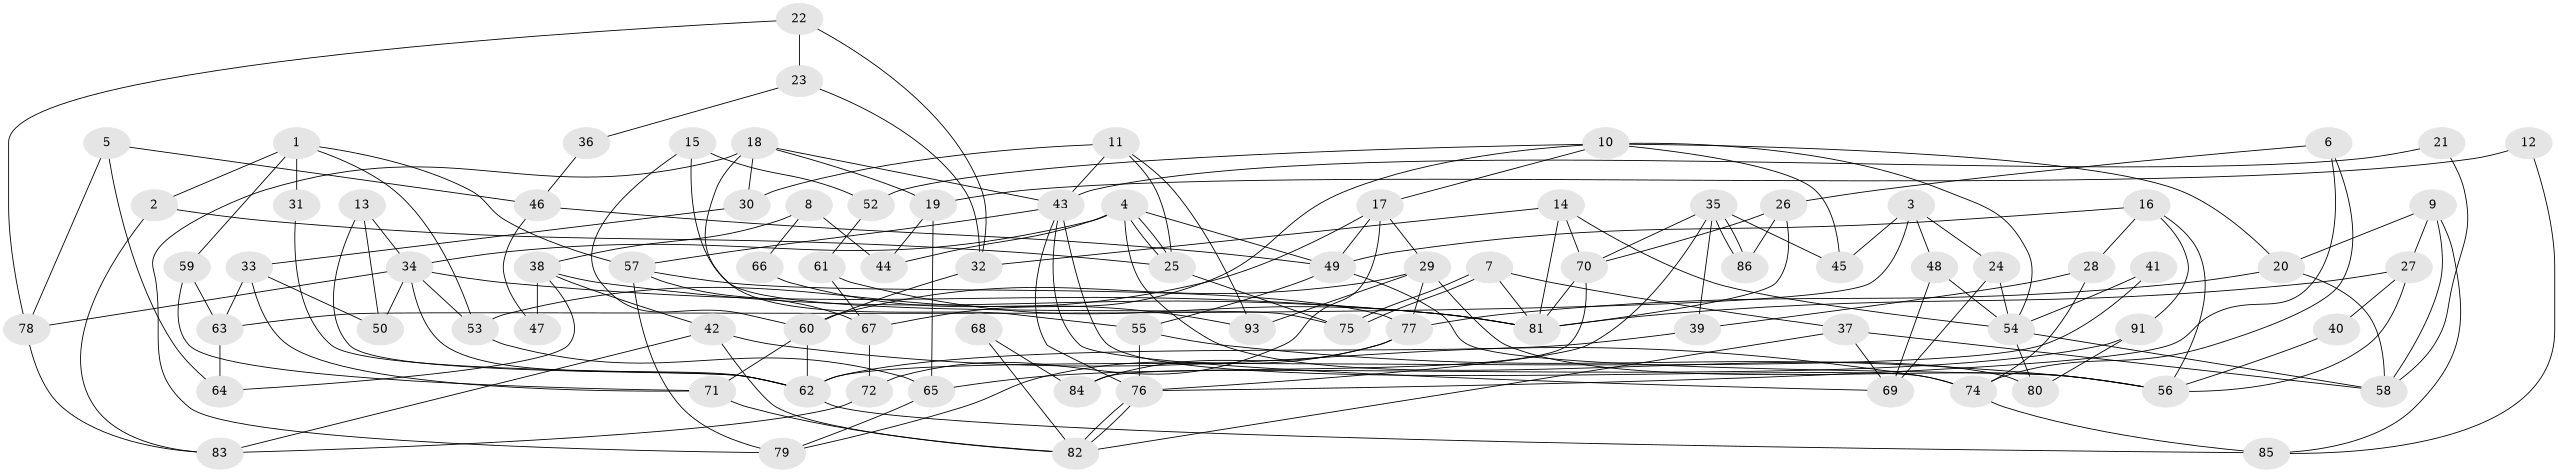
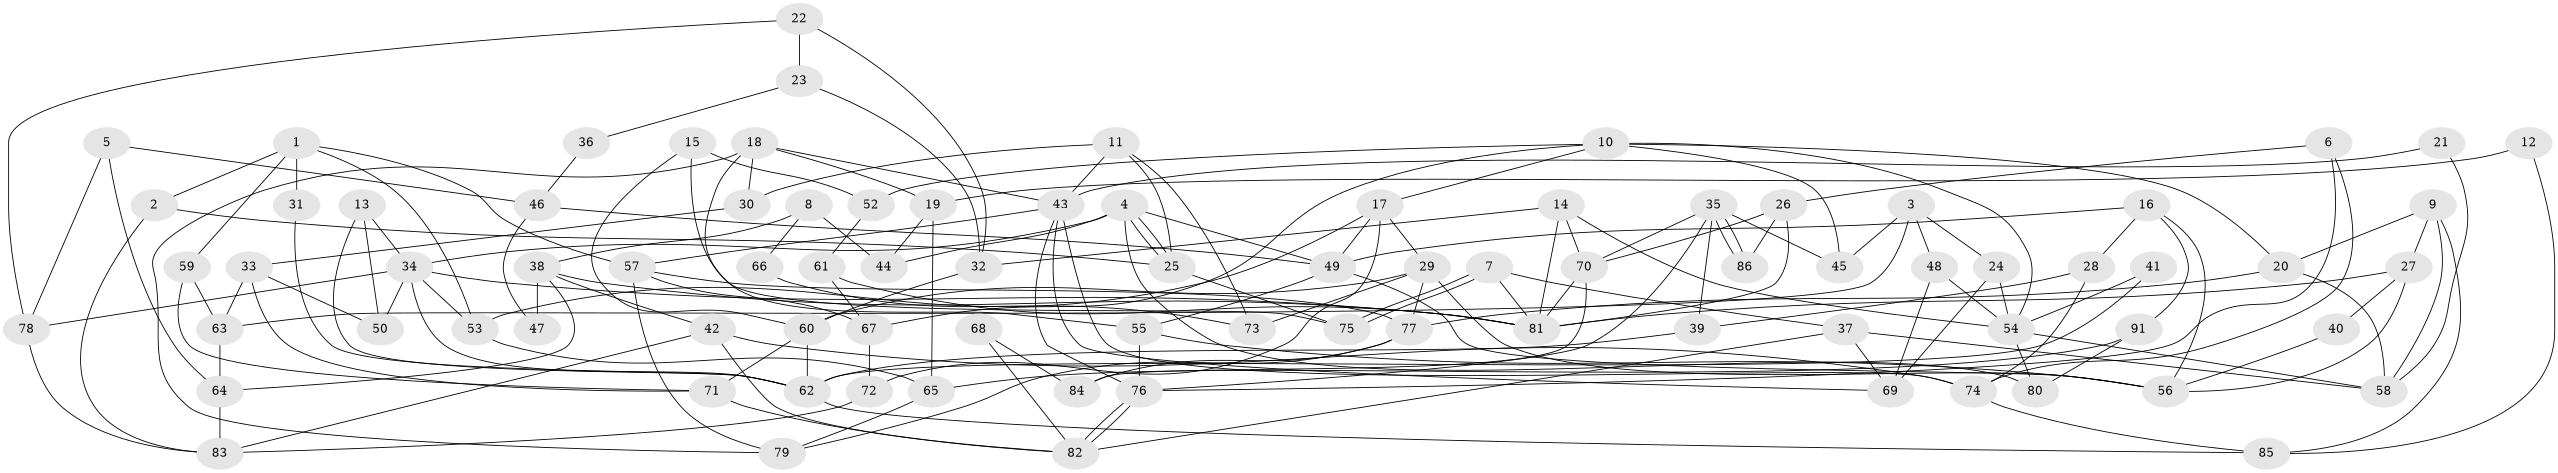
(1252, 329) -> (1252, 329)
none -> (220, 425)
